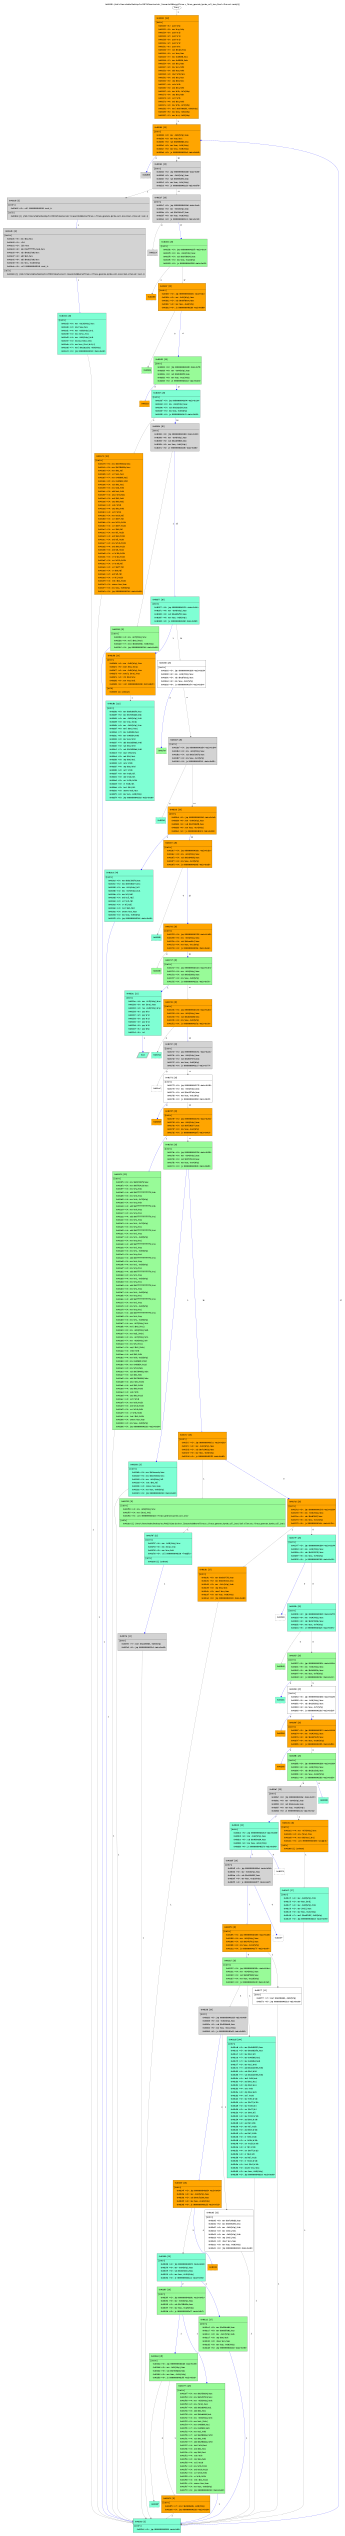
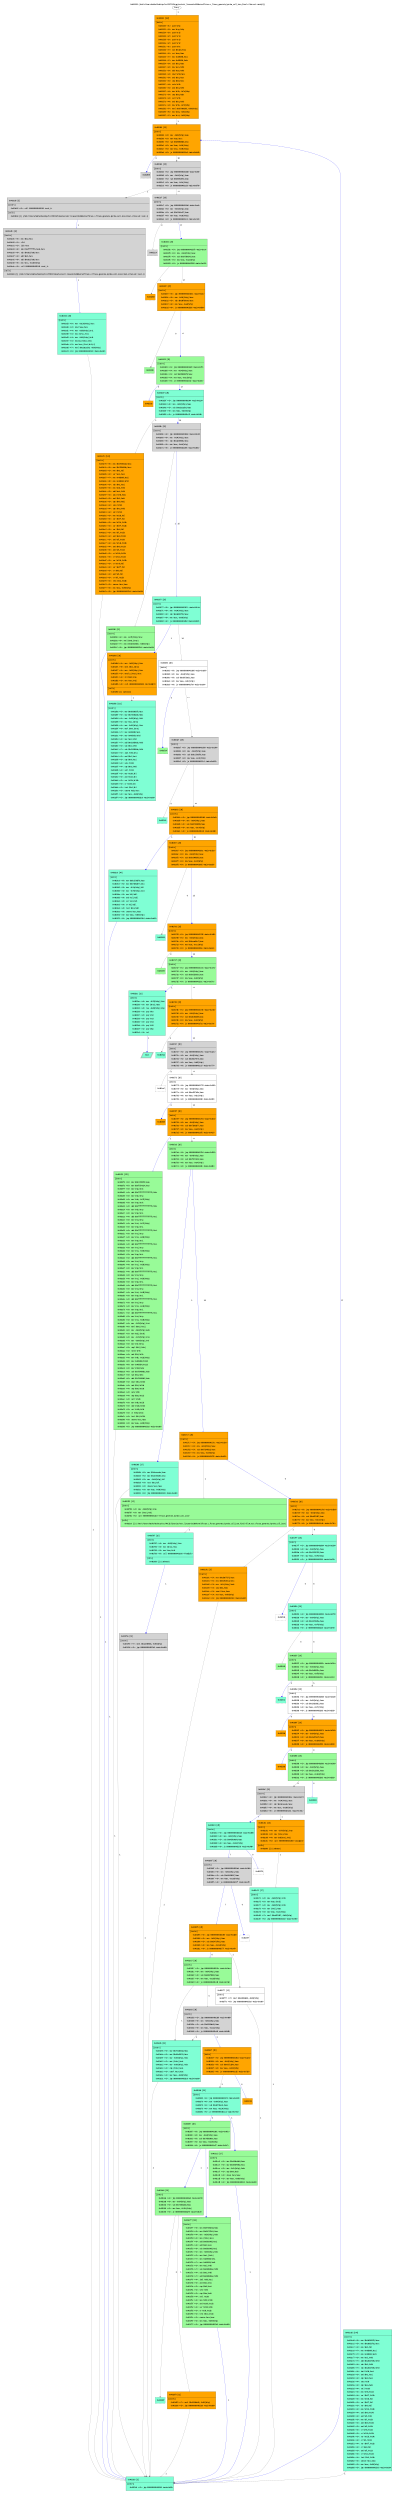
(249, 2010) -> (179, 2010)
(229, 2231) -> (176, 2061)
